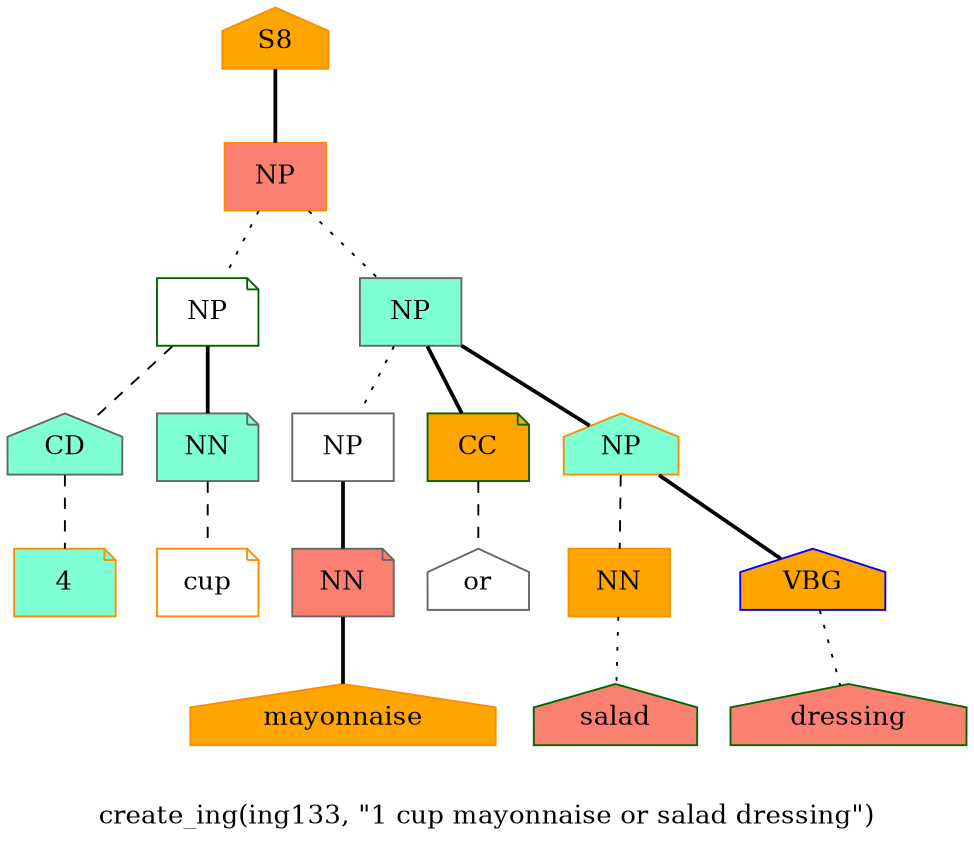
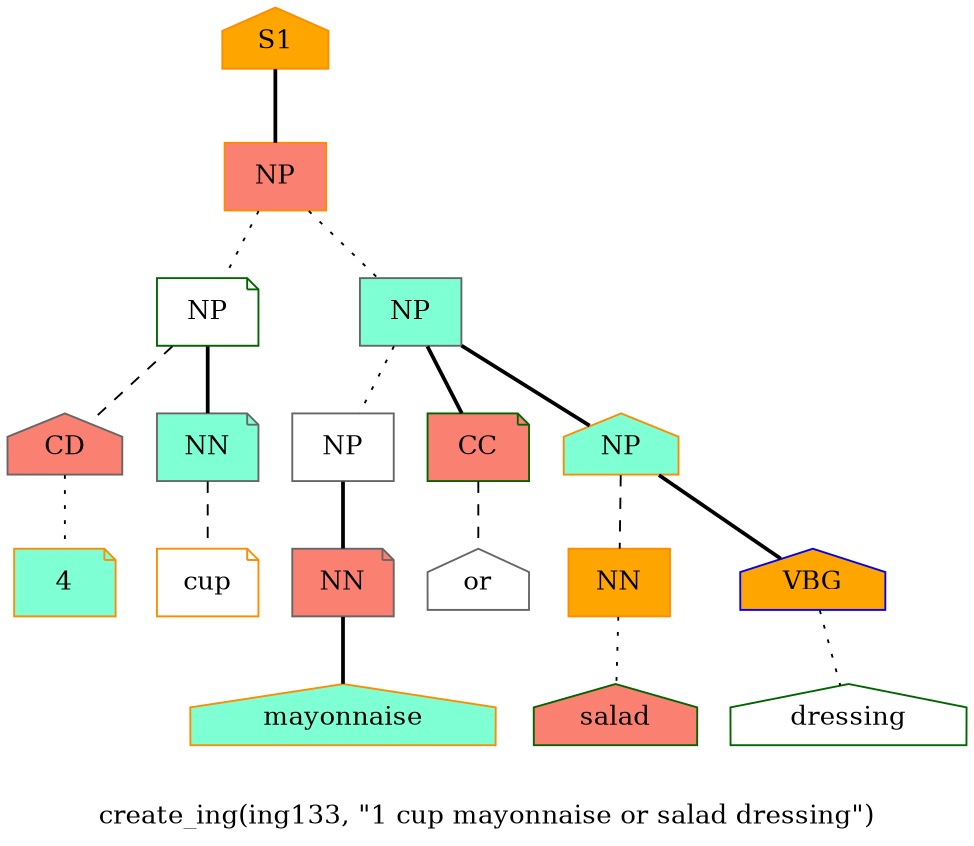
(275, 41) -> (275, 41)
(65, 447) -> (65, 447)
(478, 447) -> (478, 447)
(65, 512) -> (65, 512)
(343, 718) -> (343, 718)
(849, 718) -> (849, 718)
